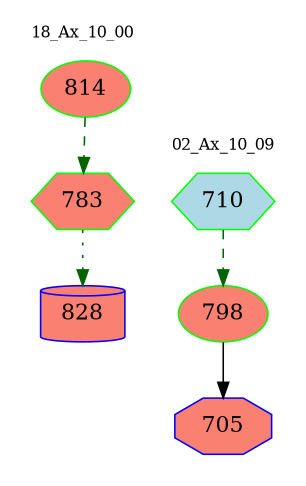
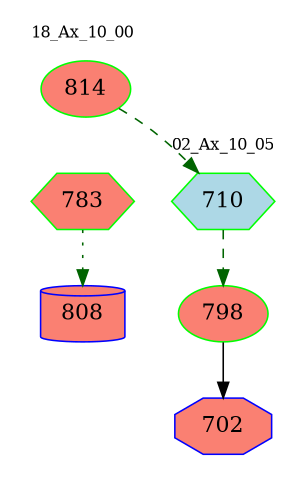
(85, 138) -> (170, 145)
(223, 146) -> (223, 146)
(83, 314) -> (83, 314)
(223, 426) -> (223, 426)
